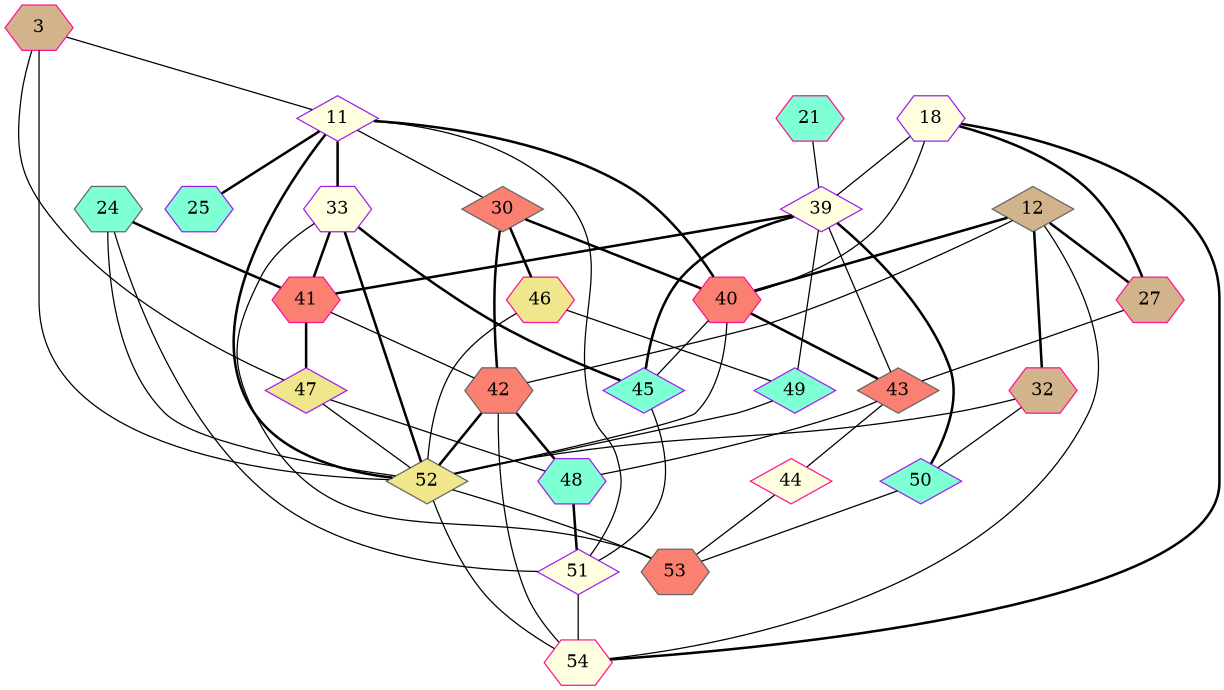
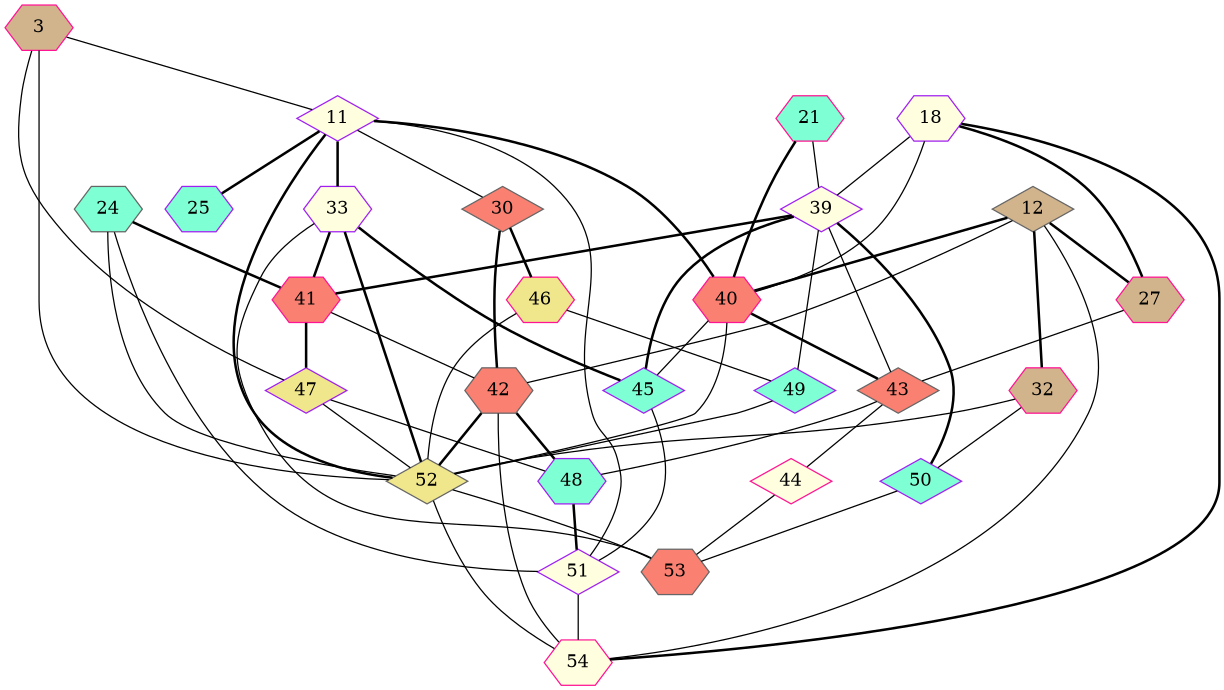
(613, 254) -> (760, 207)
